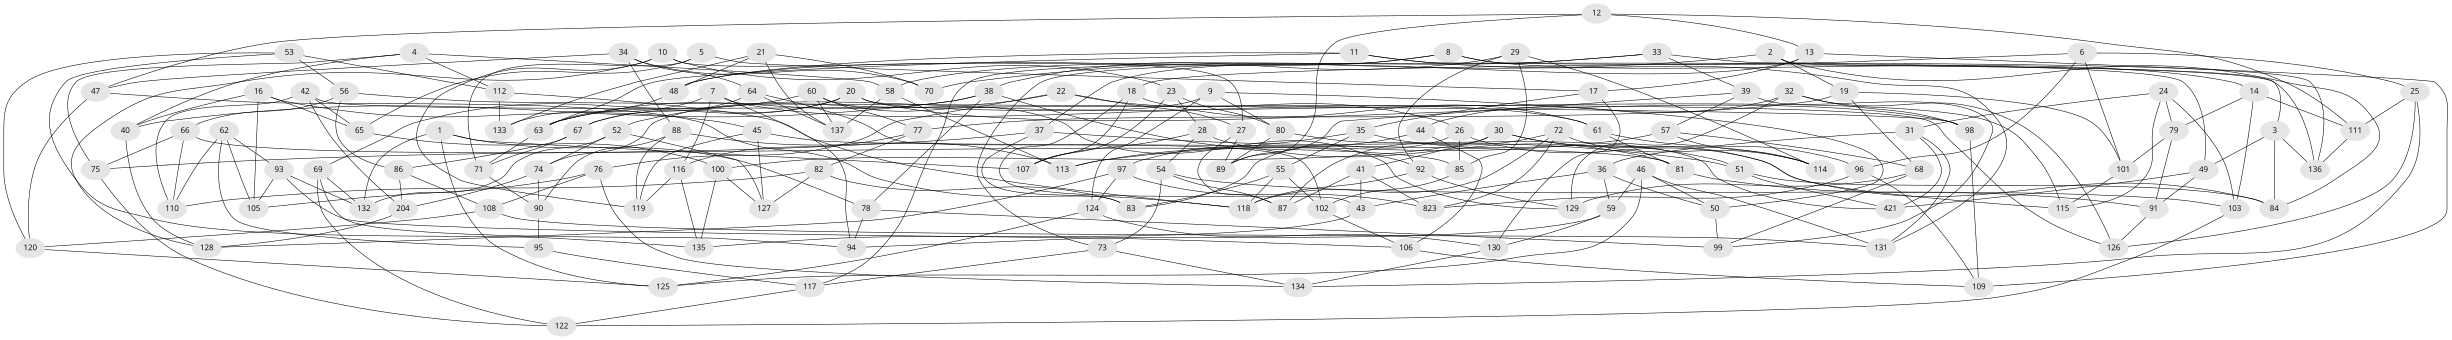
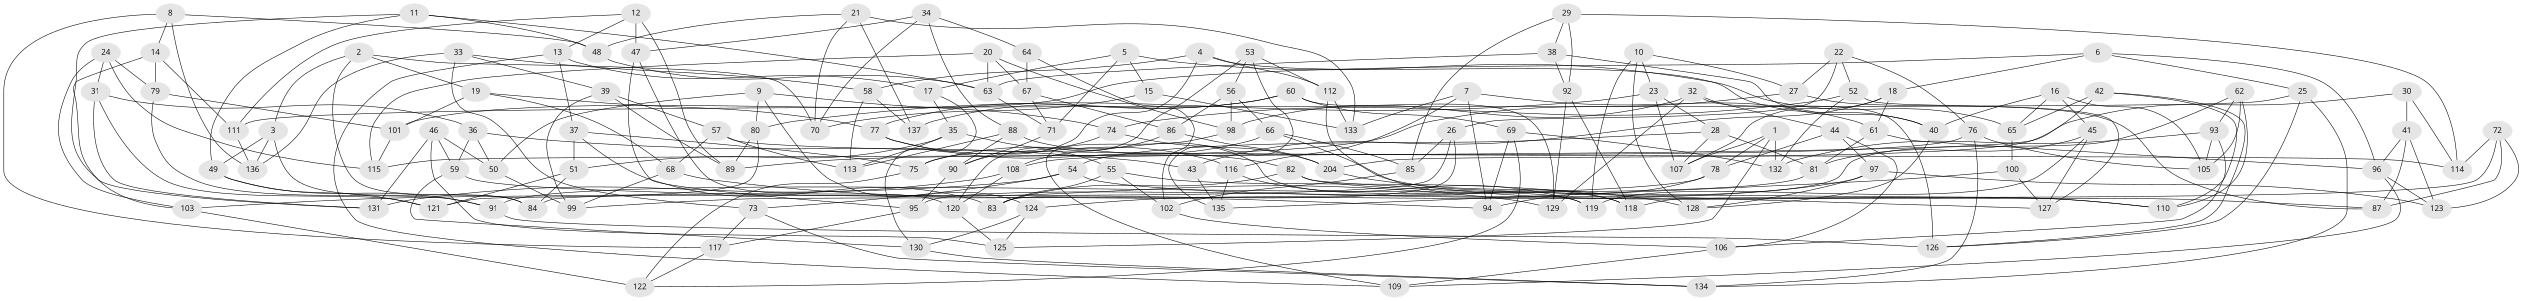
none -> (1149, 92)
(795, 111) -> none
(925, 153) -> (1787, 147)
(1073, 159) -> none
(864, 173) -> (644, 171)
(1361, 190) -> (2392, 150)
(1430, 209) -> (2437, 209)
(1890, 209) -> (434, 209)
